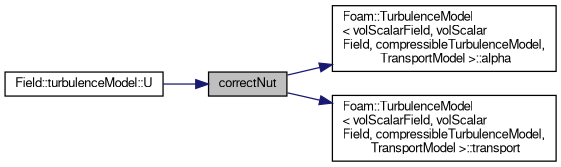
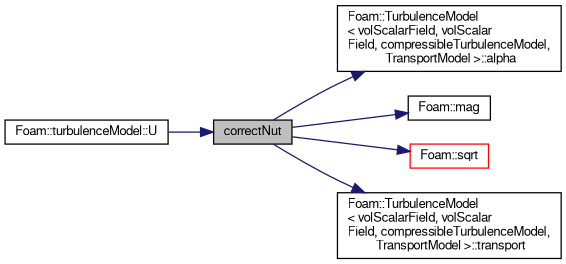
(84, 84) -> (87, 132)
none -> (449, 108)
none -> (449, 156)
